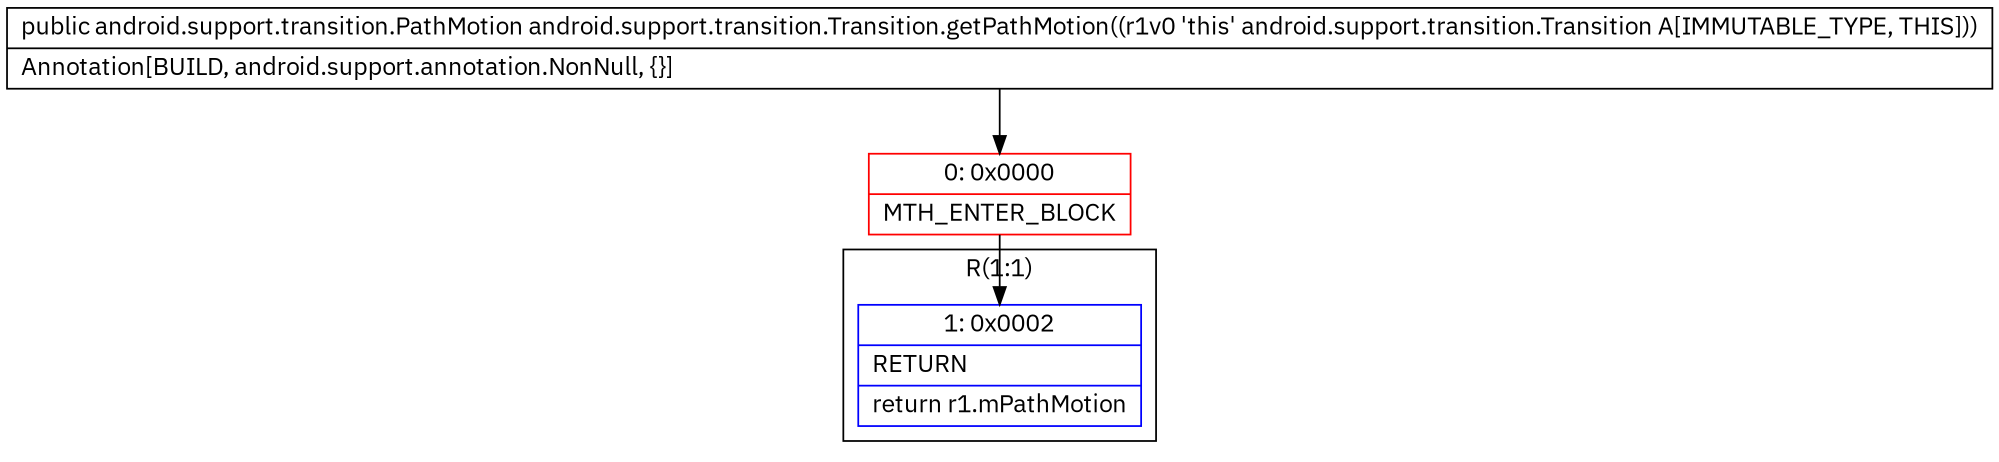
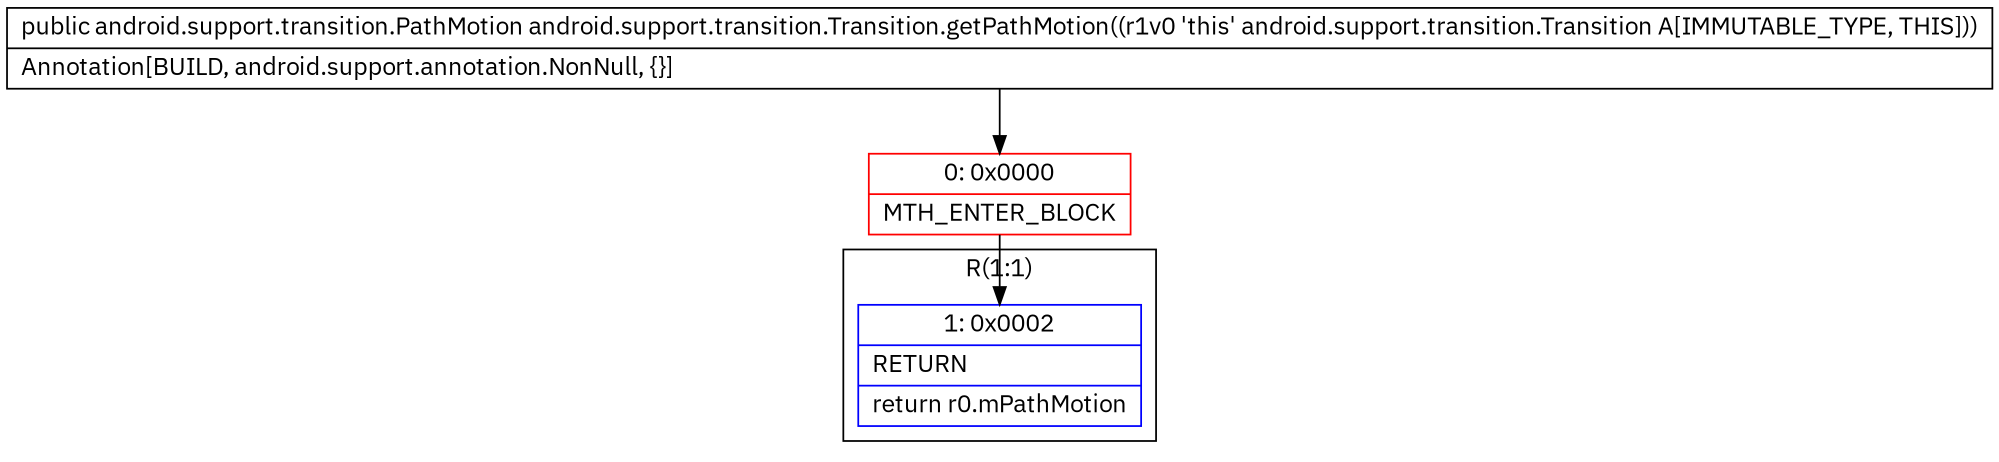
(1000, 405) -> (1000, 405)
